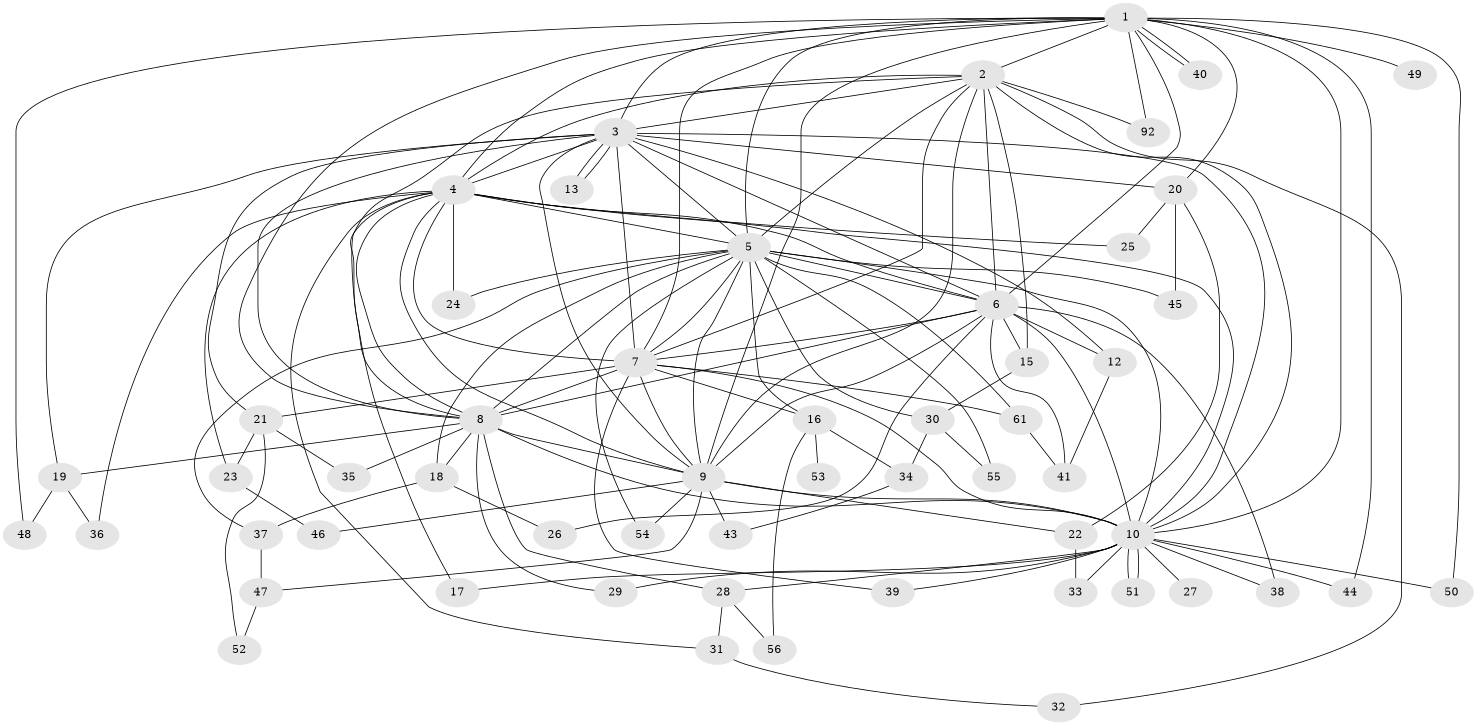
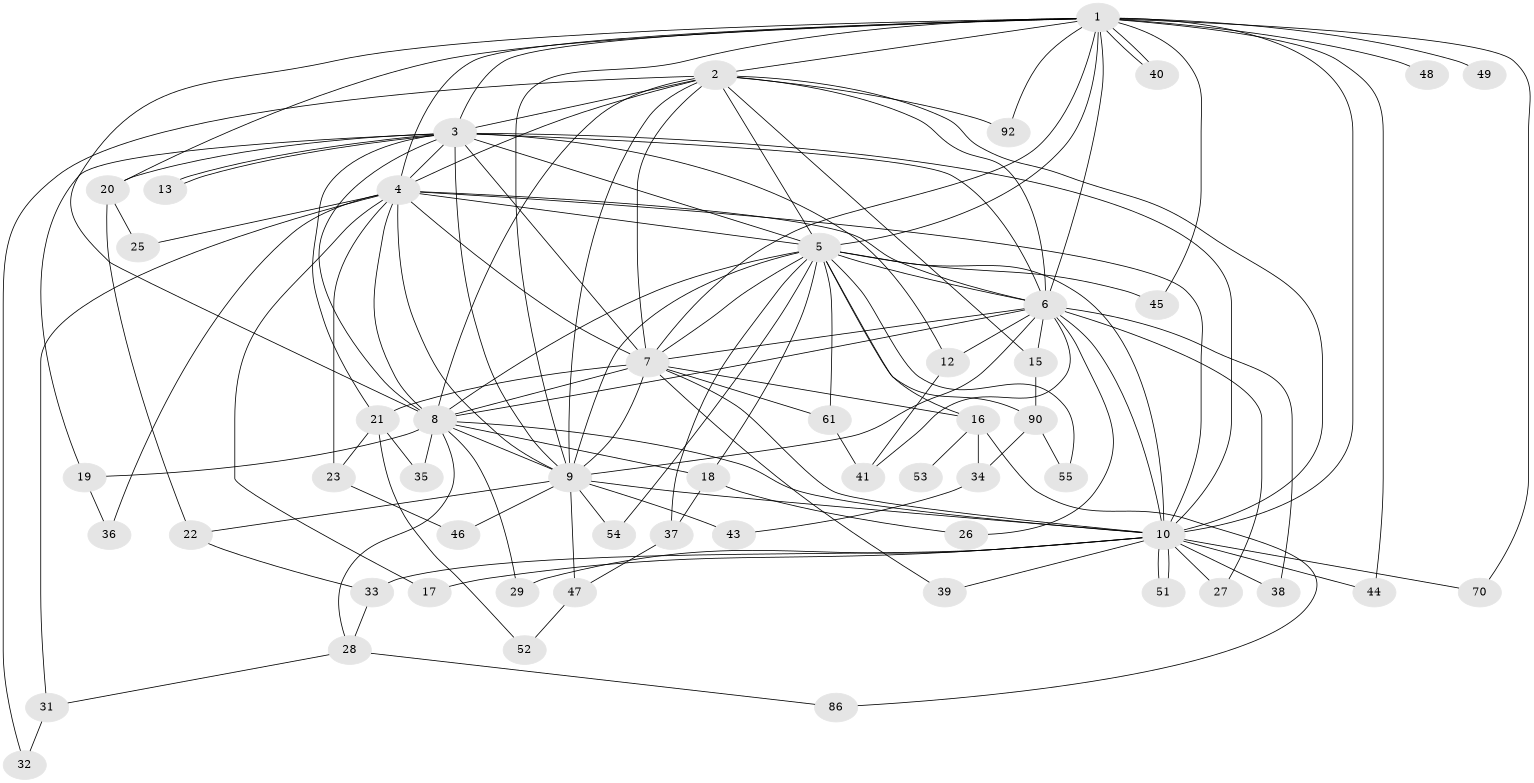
(1176, 248) -> (1201, 139)
(454, 305) -> none
none -> (1245, 392)
(933, 420) -> (1036, 420)
(42, 506) -> none
(866, 577) -> (361, 621)
(1452, 593) -> (1480, 593)
(775, 650) -> (836, 708)
